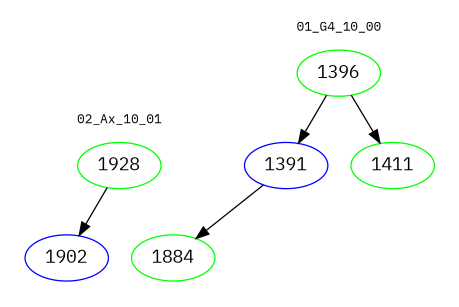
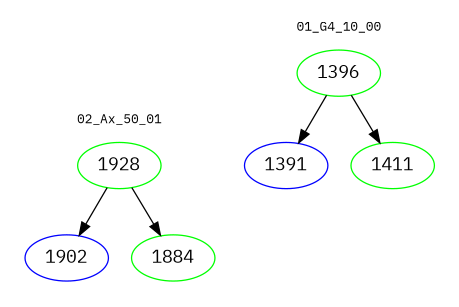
(120, 120) -> (120, 120)
(235, 208) -> (143, 206)
